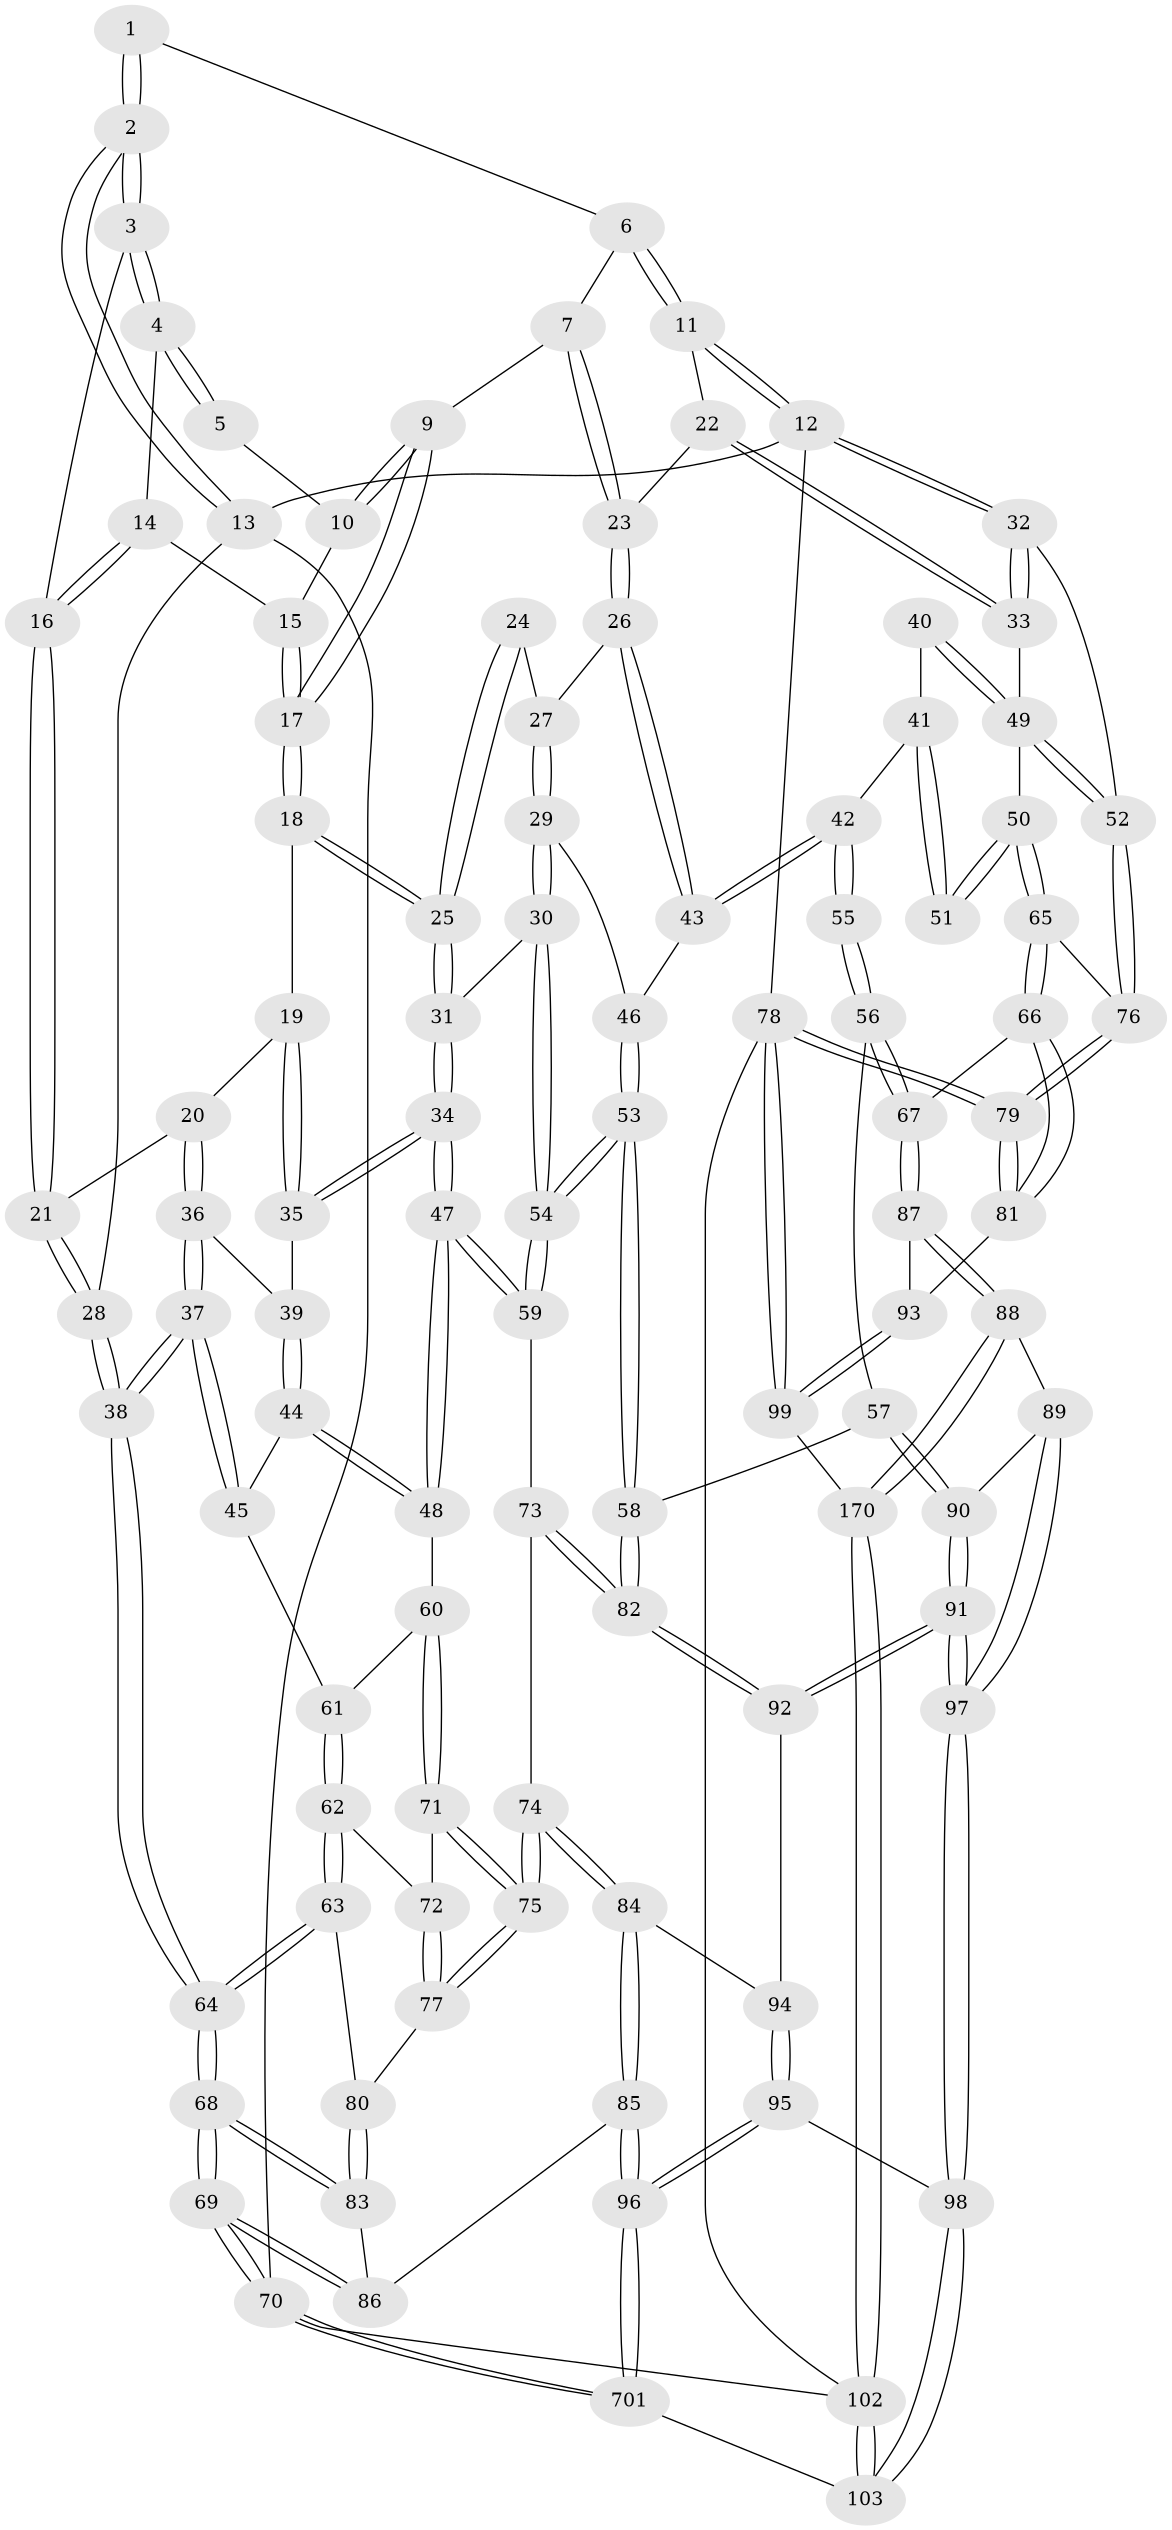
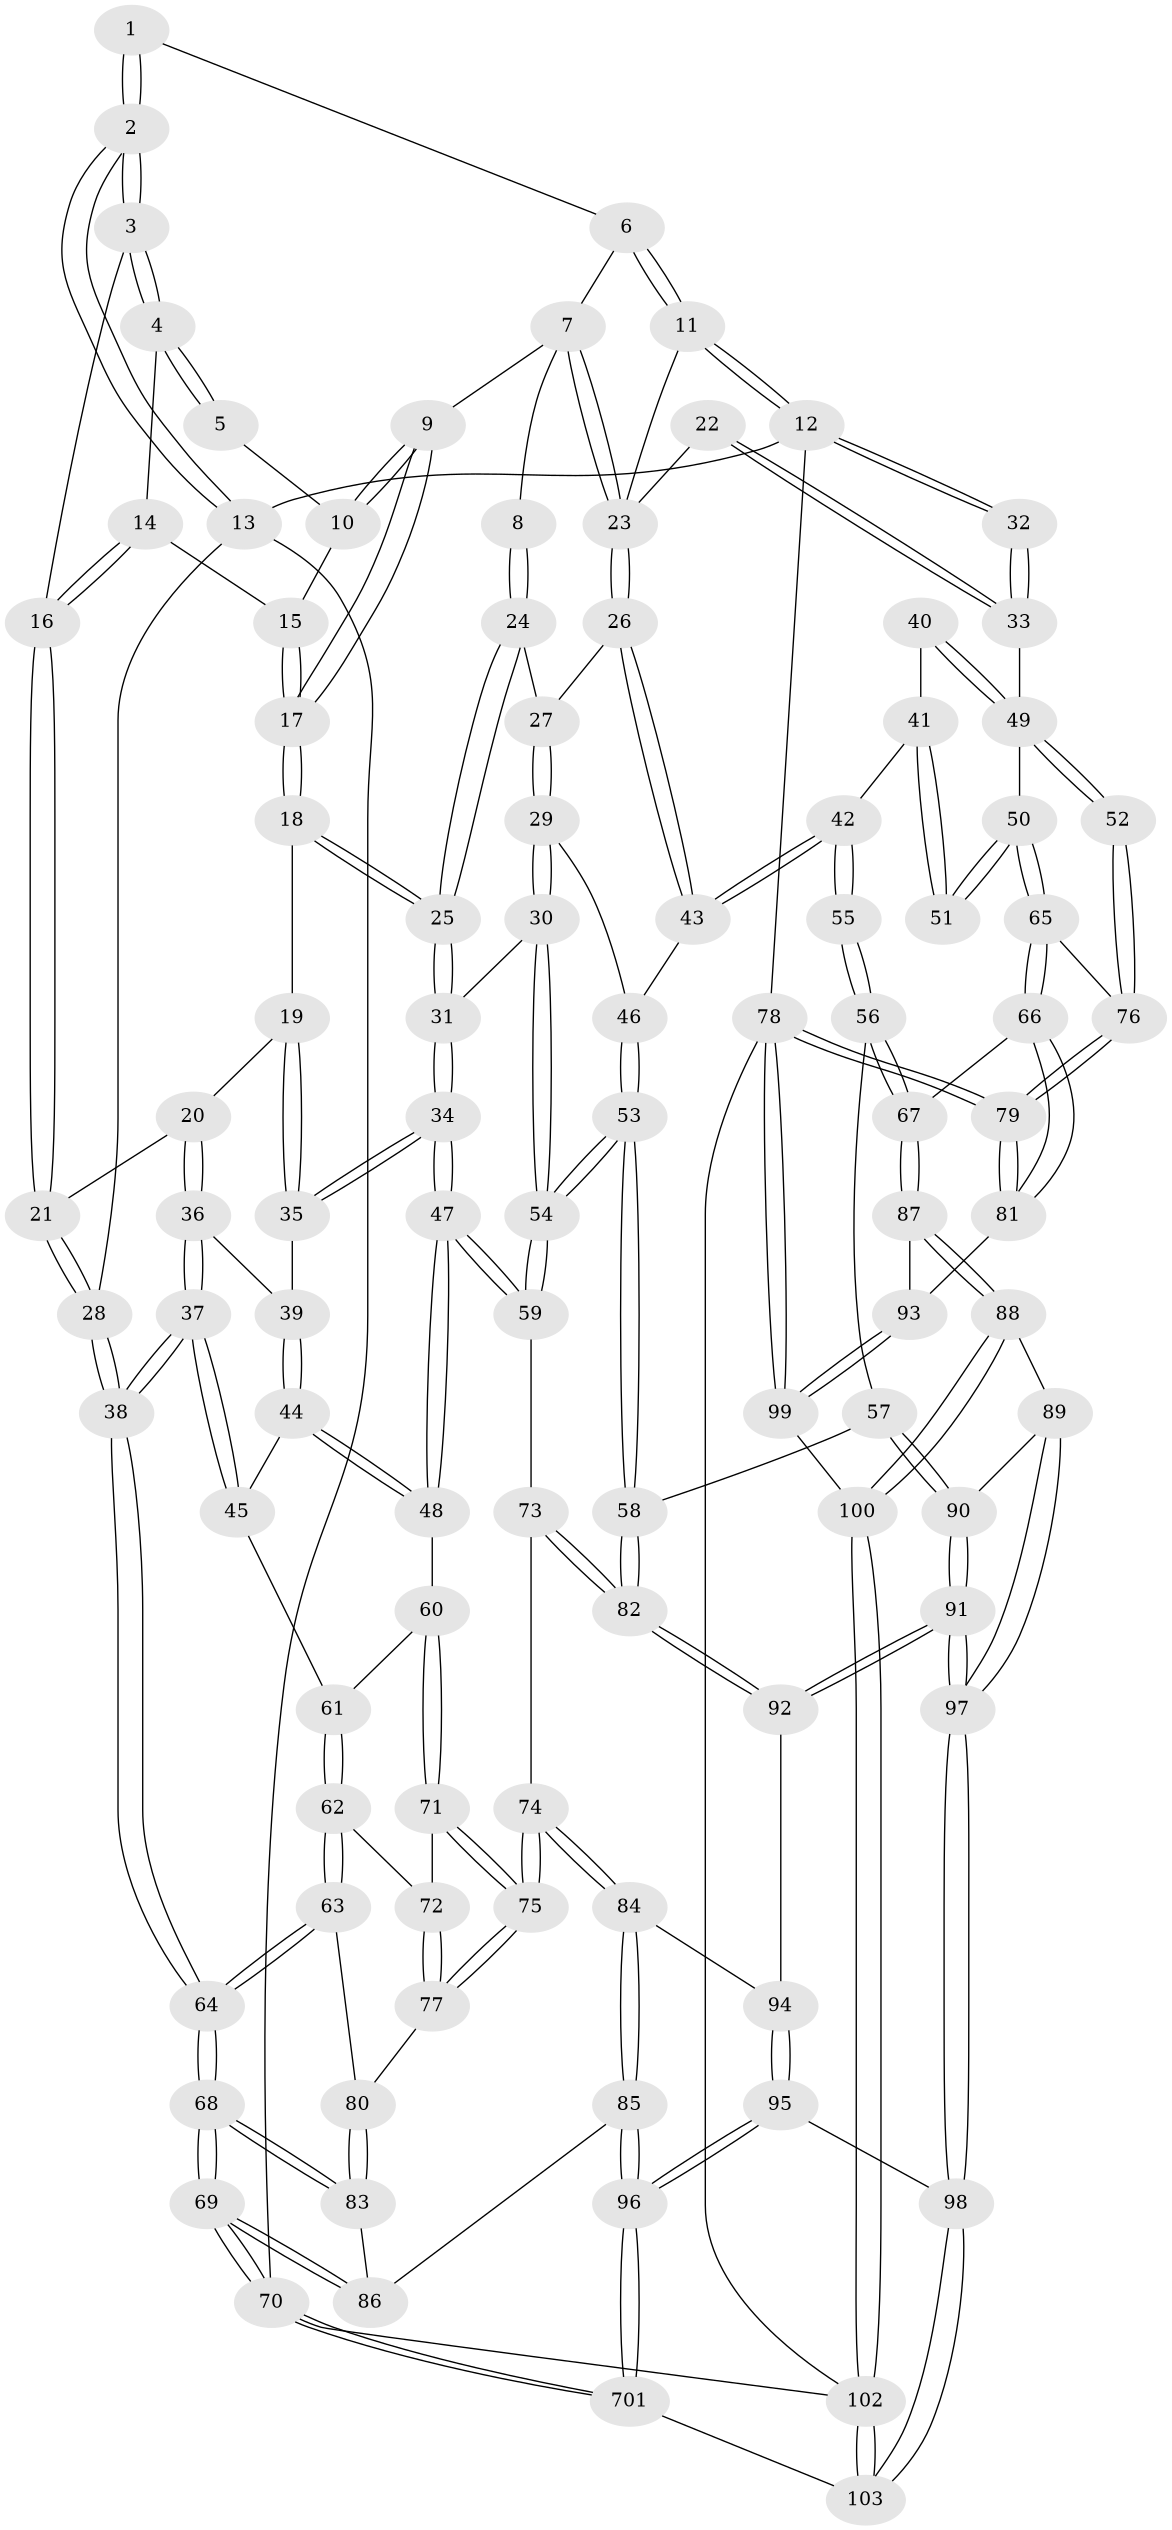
(698, 376) -> (651, 425)
none -> (519, 524)
(1092, 666) -> none
(858, 1512) -> (858, 1512)
